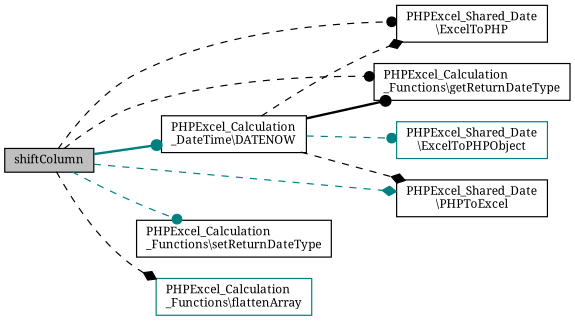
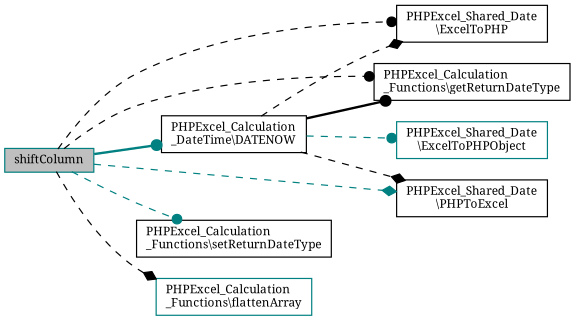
(49, 160) -> (49, 160)
